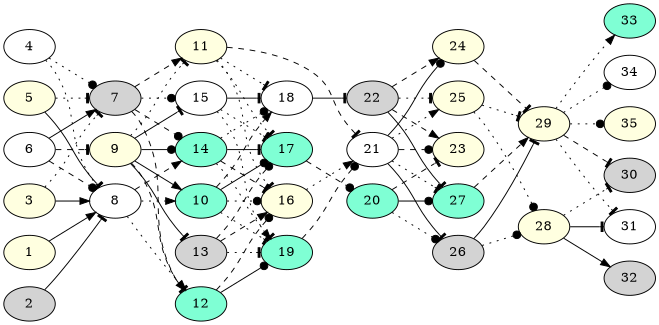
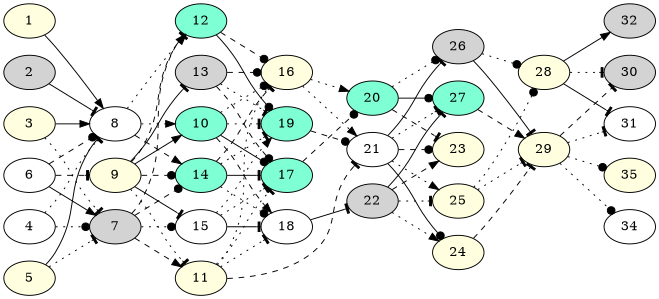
(630, 21) -> none
(411, 75) -> (411, 224)
none -> (325, 84)
(158, 150) -> (158, 175)
(238, 230) -> (237, 72)
